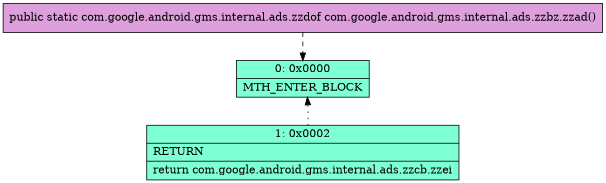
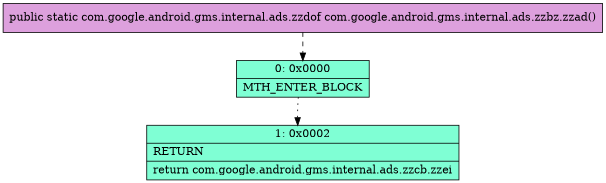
(308, 115) -> (298, 107)
